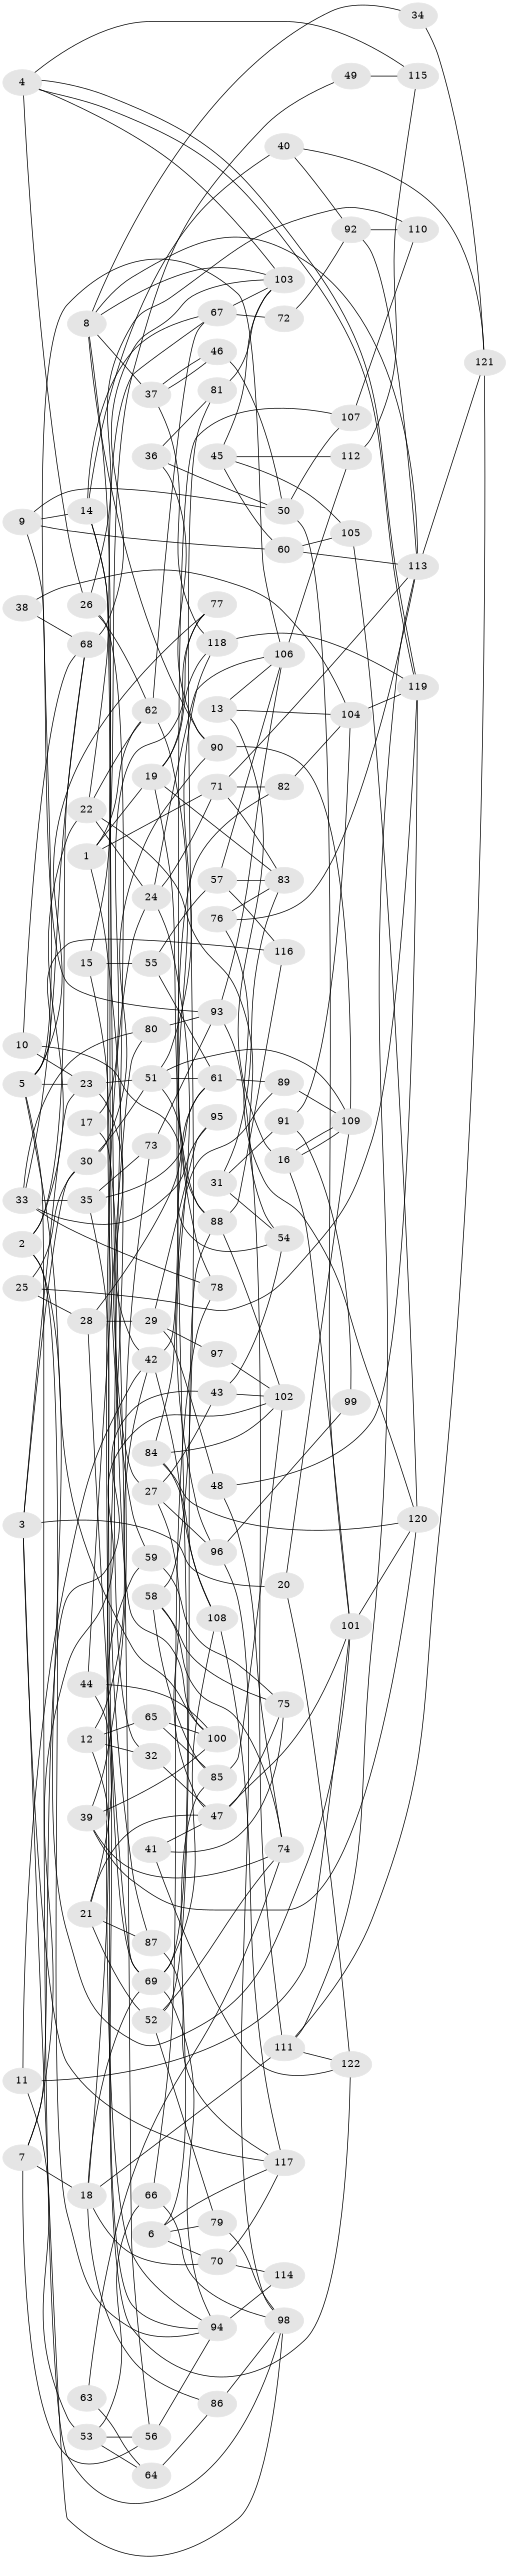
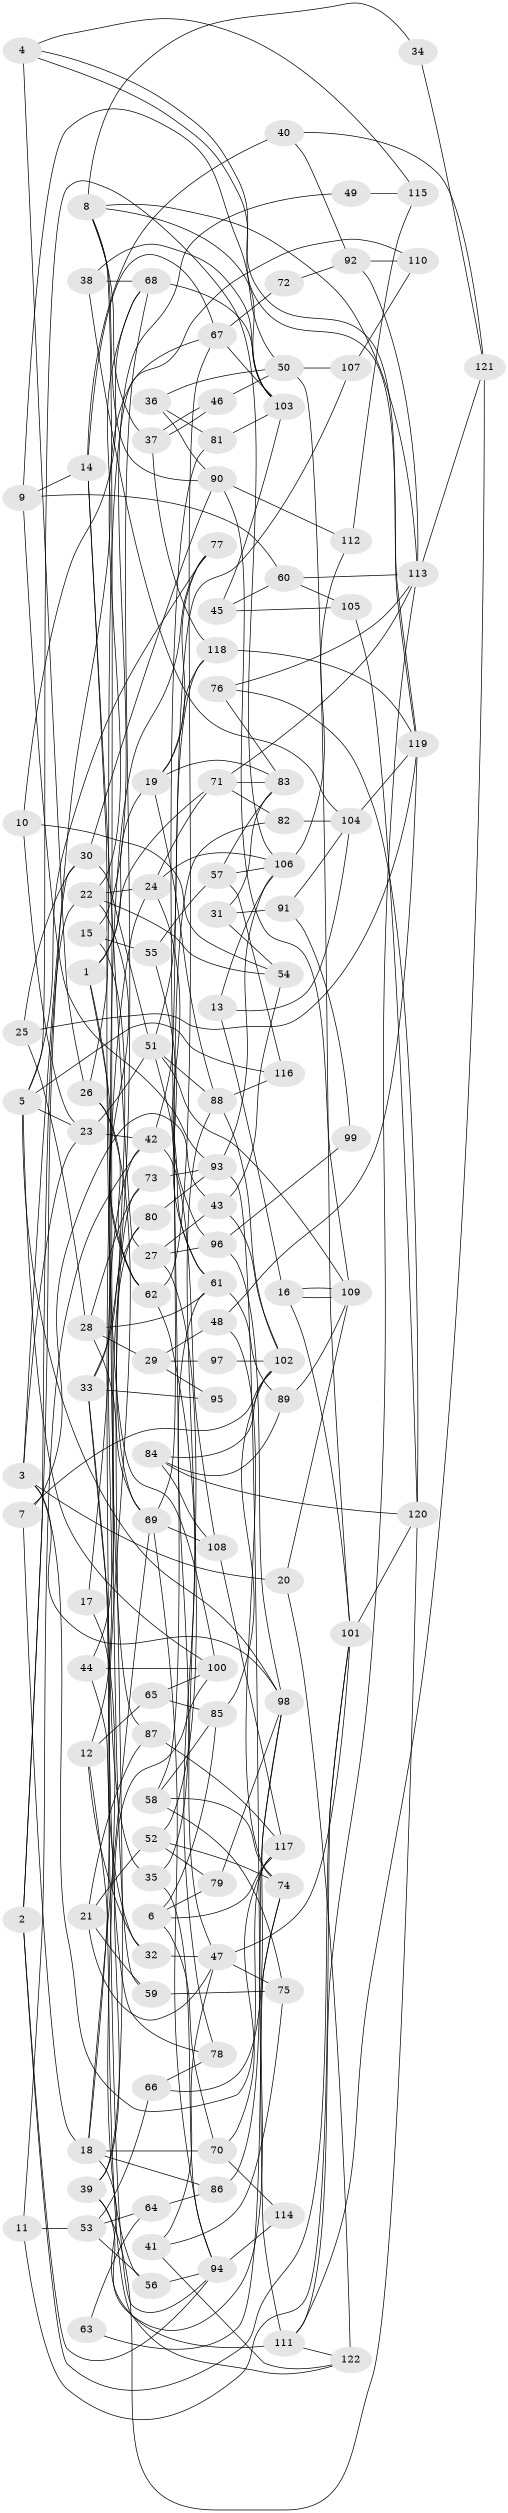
(164, 156) -> (220, 274)
(284, 457) -> (286, 511)
(128, 1166) -> (103, 1276)
(33, 2355) -> none
